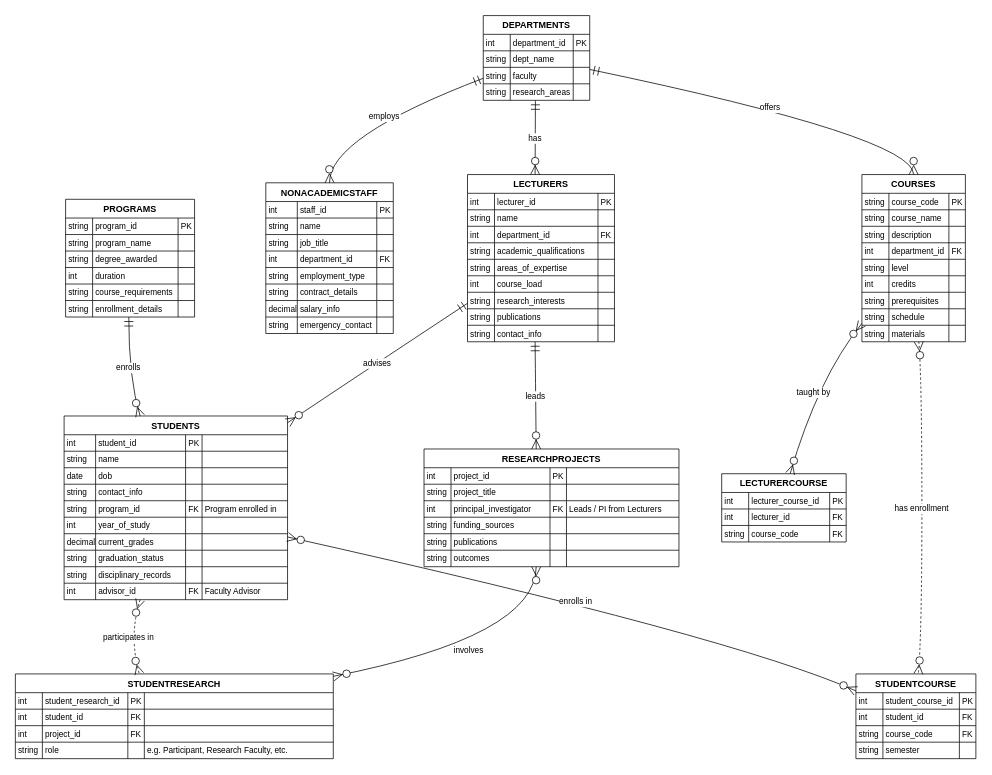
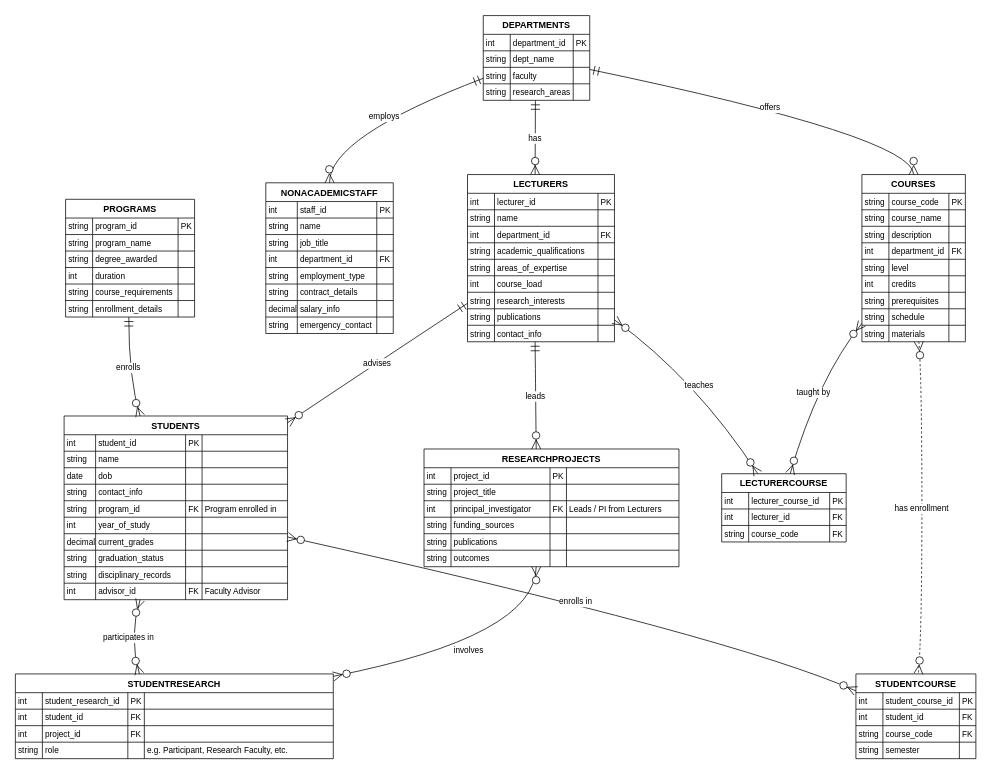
none -> (720, 421)
(136, 656) -> (136, 656)
